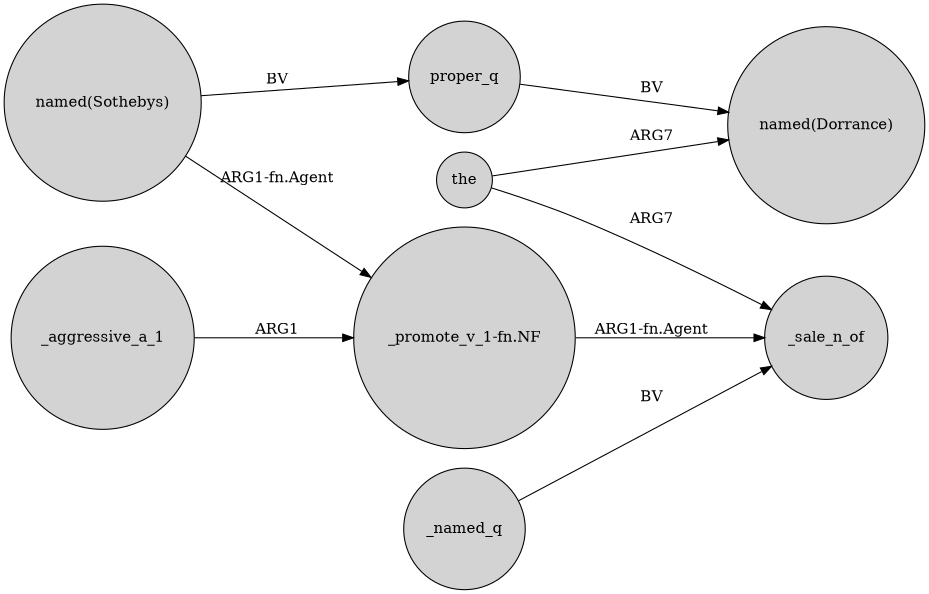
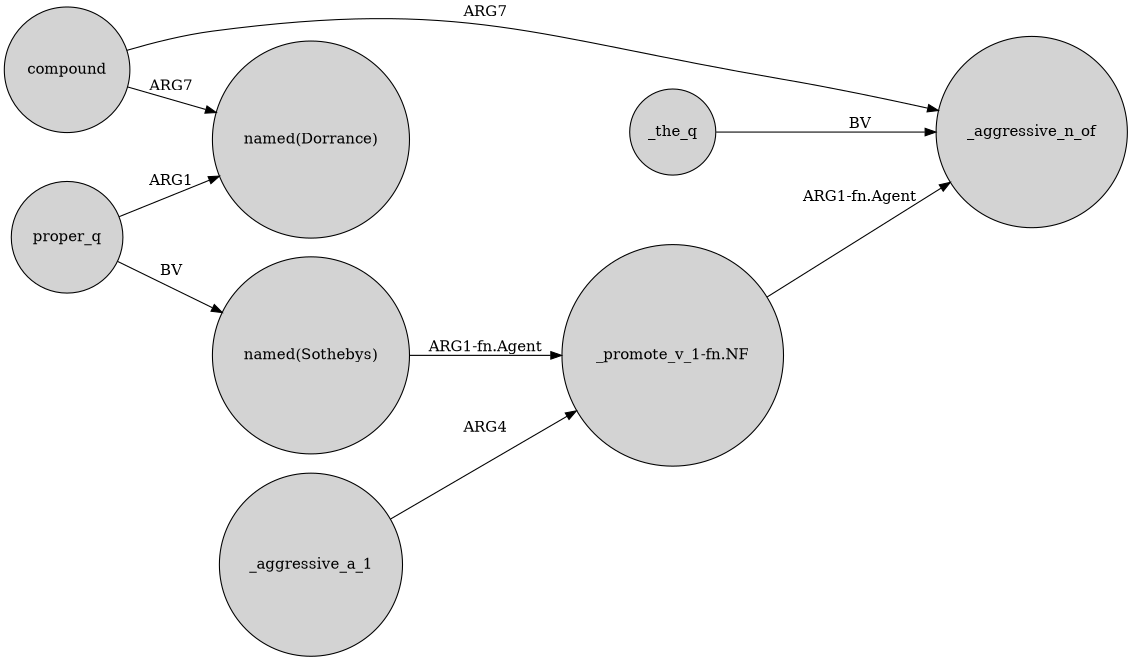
(652, 88) -> (171, 181)
(299, 89) -> (165, 285)
(464, 180) -> (67, 70)
(277, 330) -> (486, 428)
(826, 338) -> (1032, 132)
(464, 529) -> (673, 132)
